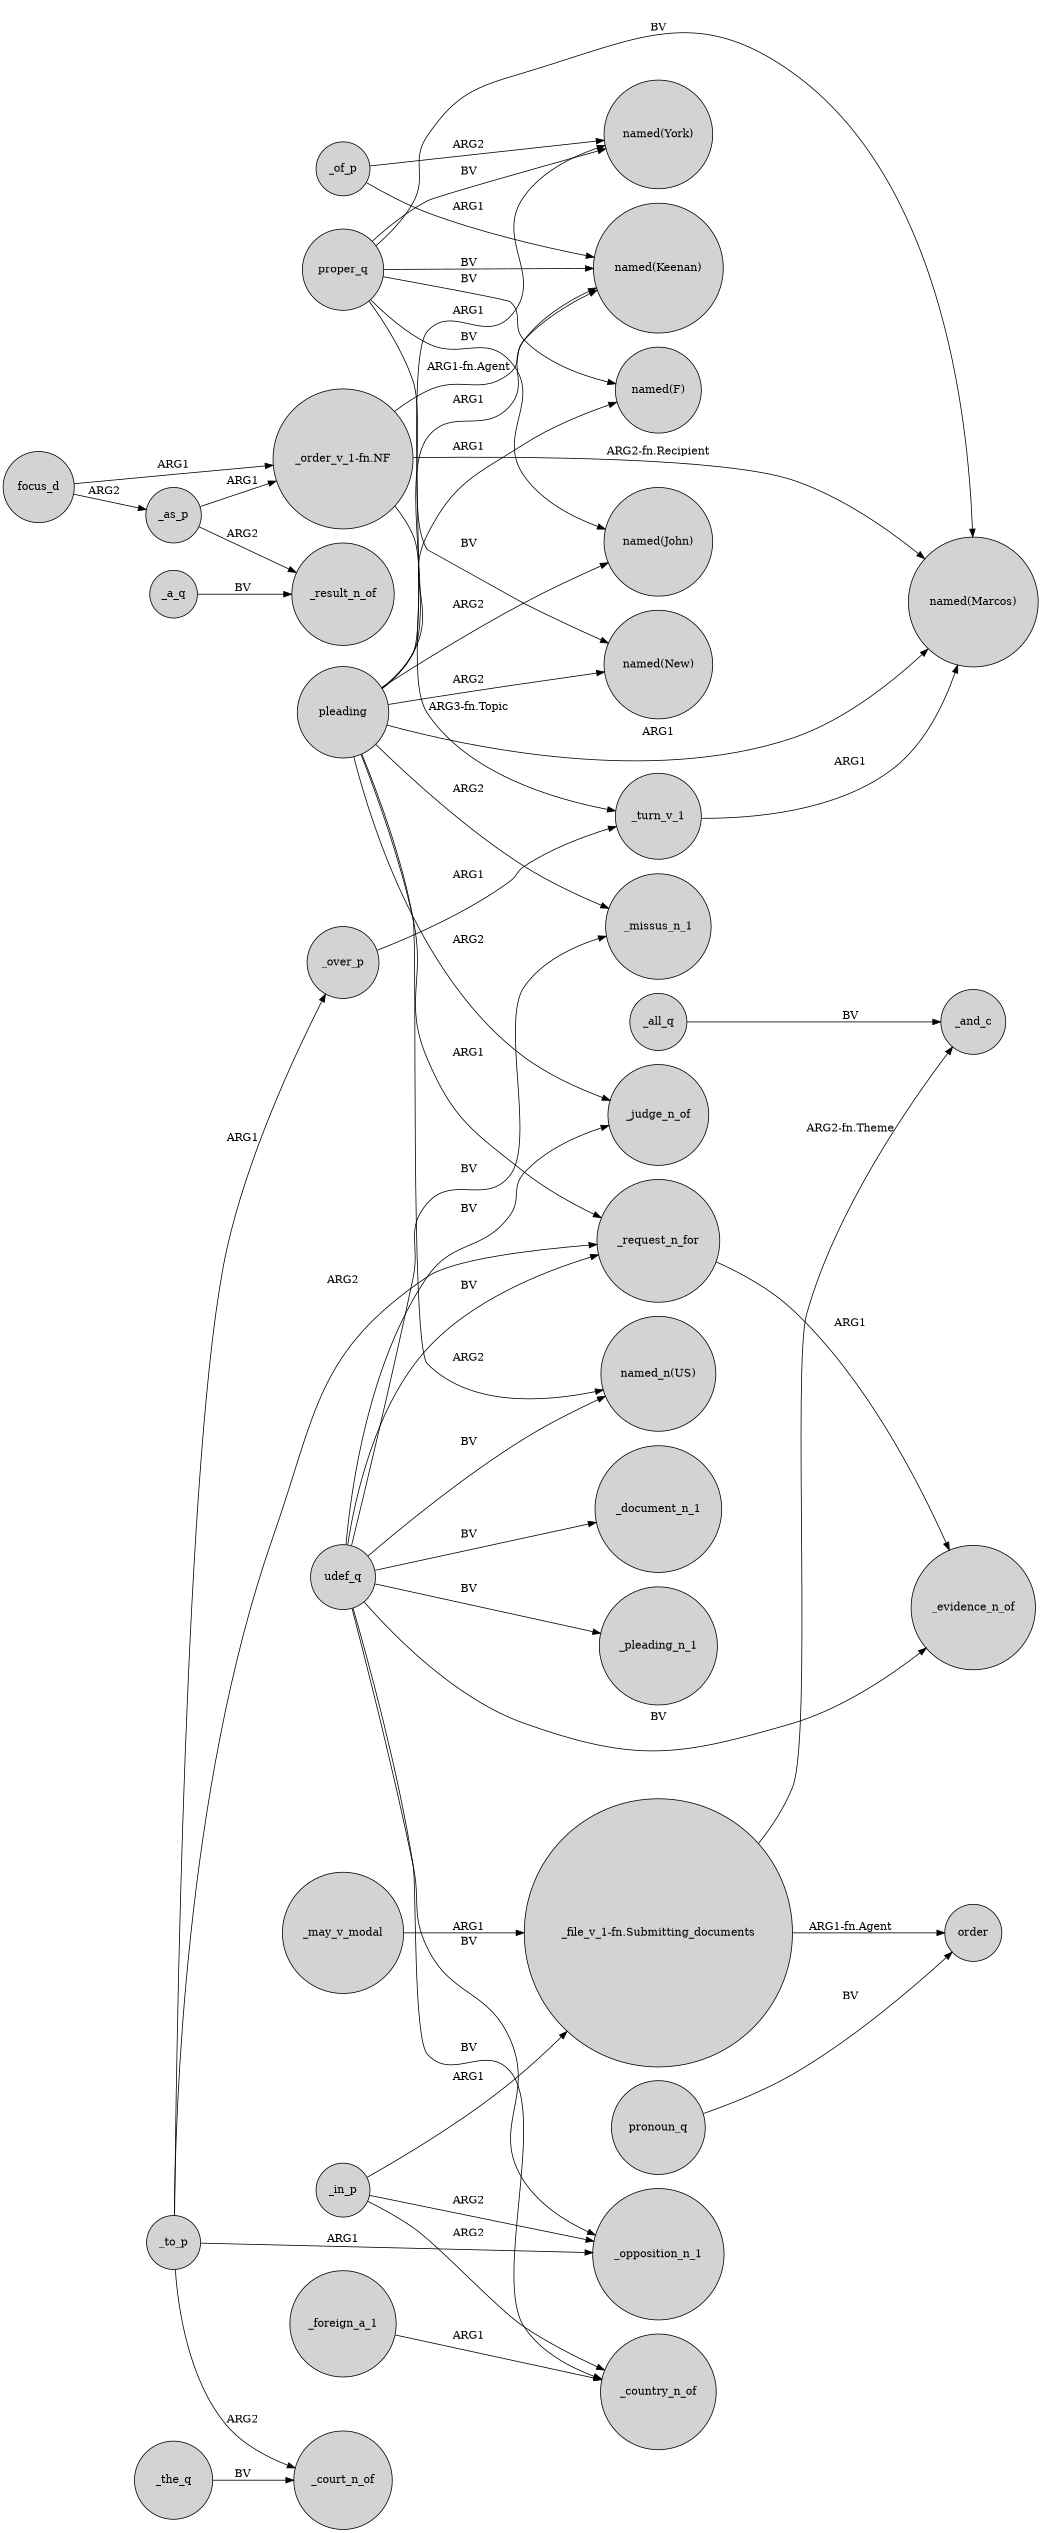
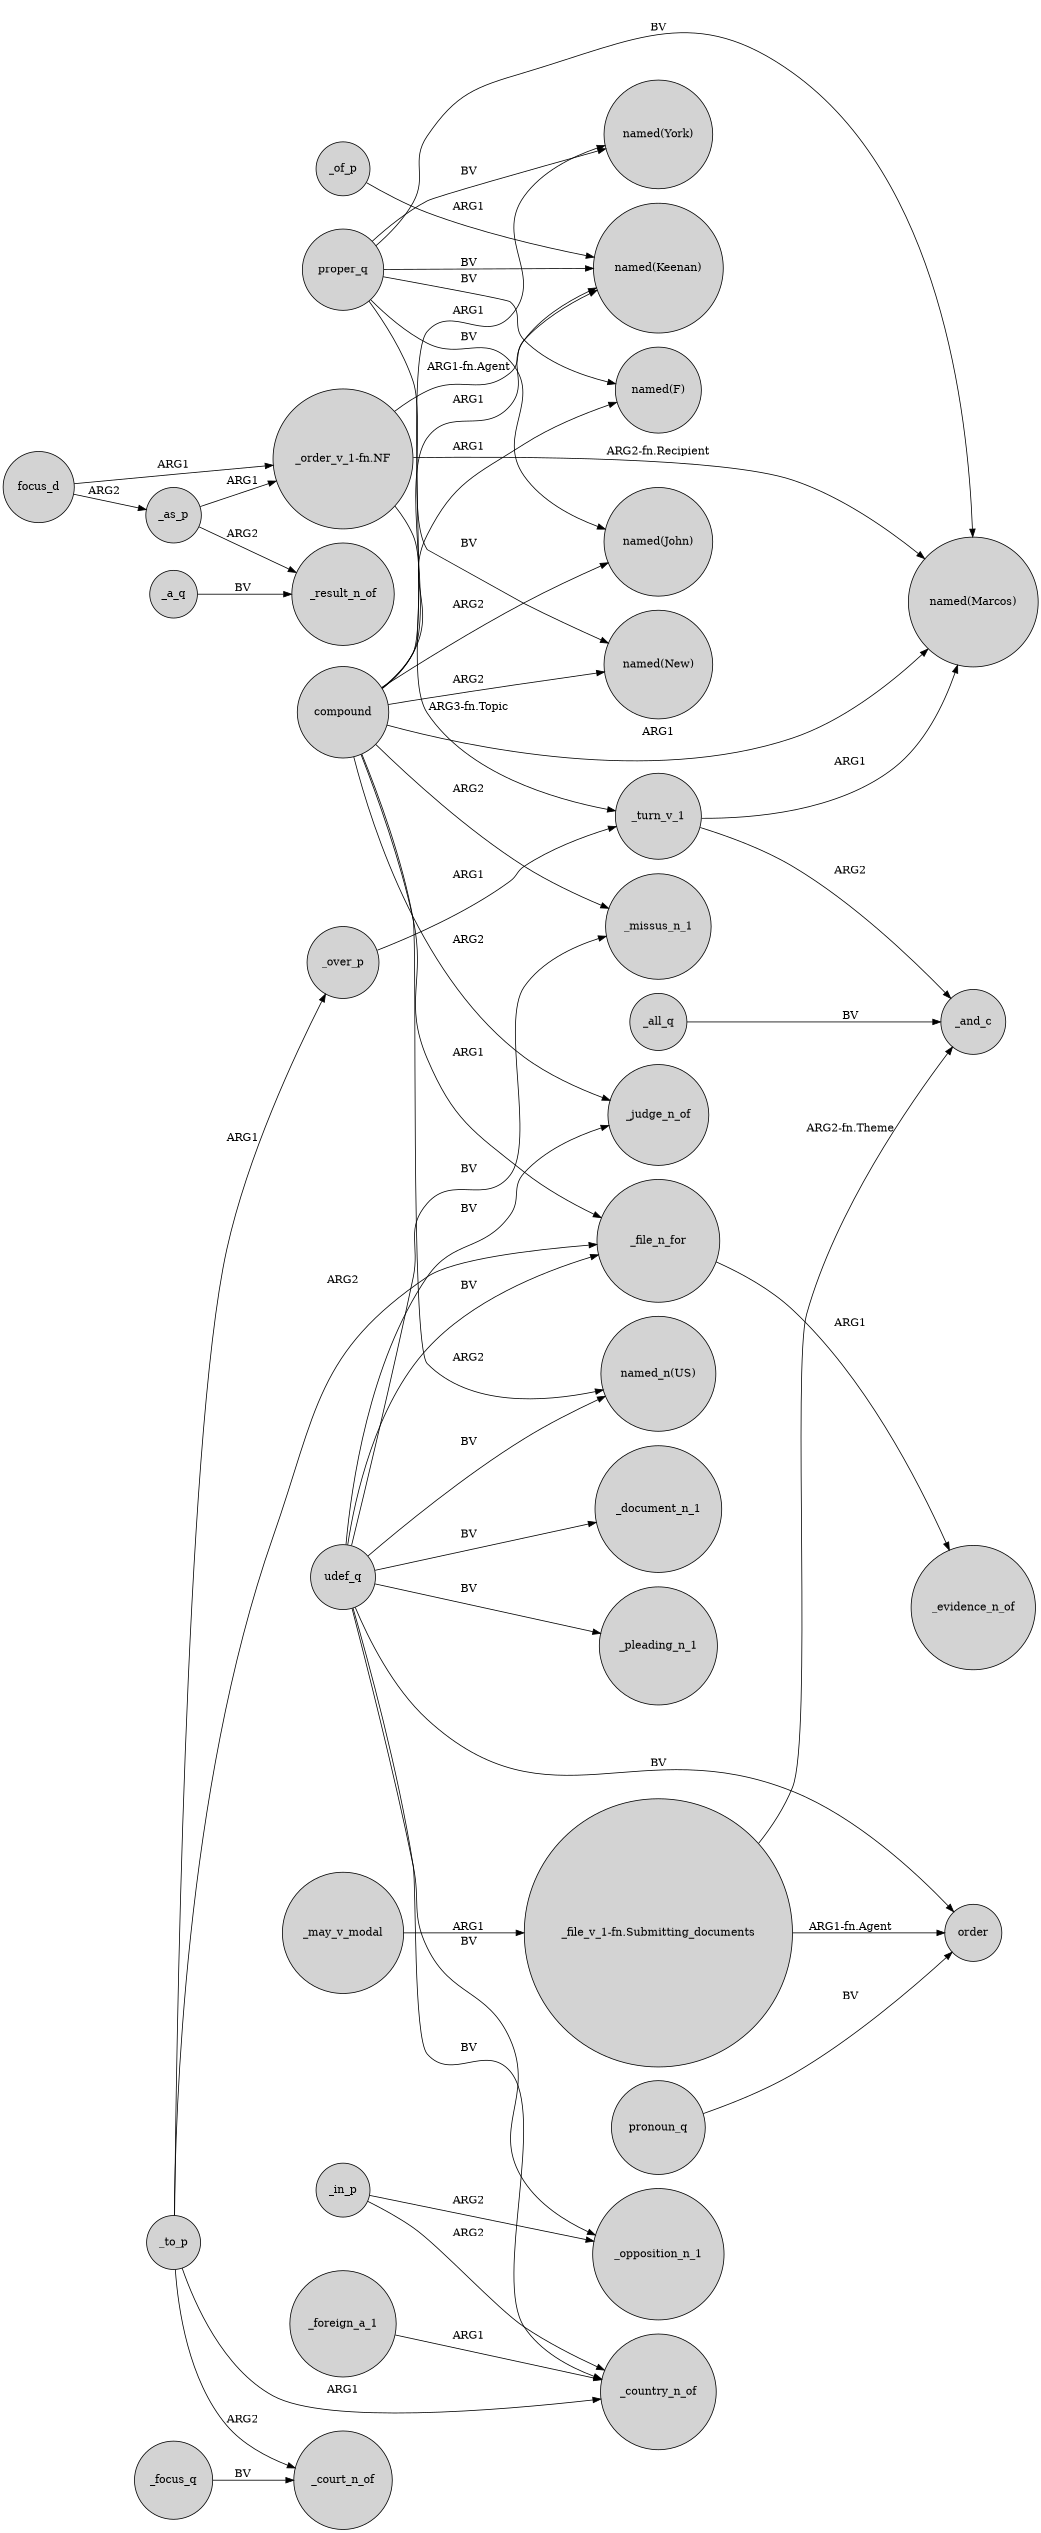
(483, 154) -> none
(343, 712) -> (343, 712)
none -> (833, 894)
(658, 1241) -> (658, 1241)
(630, 1750) -> (634, 1772)
(469, 2114) -> none
(393, 2248) -> (352, 2411)
(174, 2480) -> (174, 2480)
